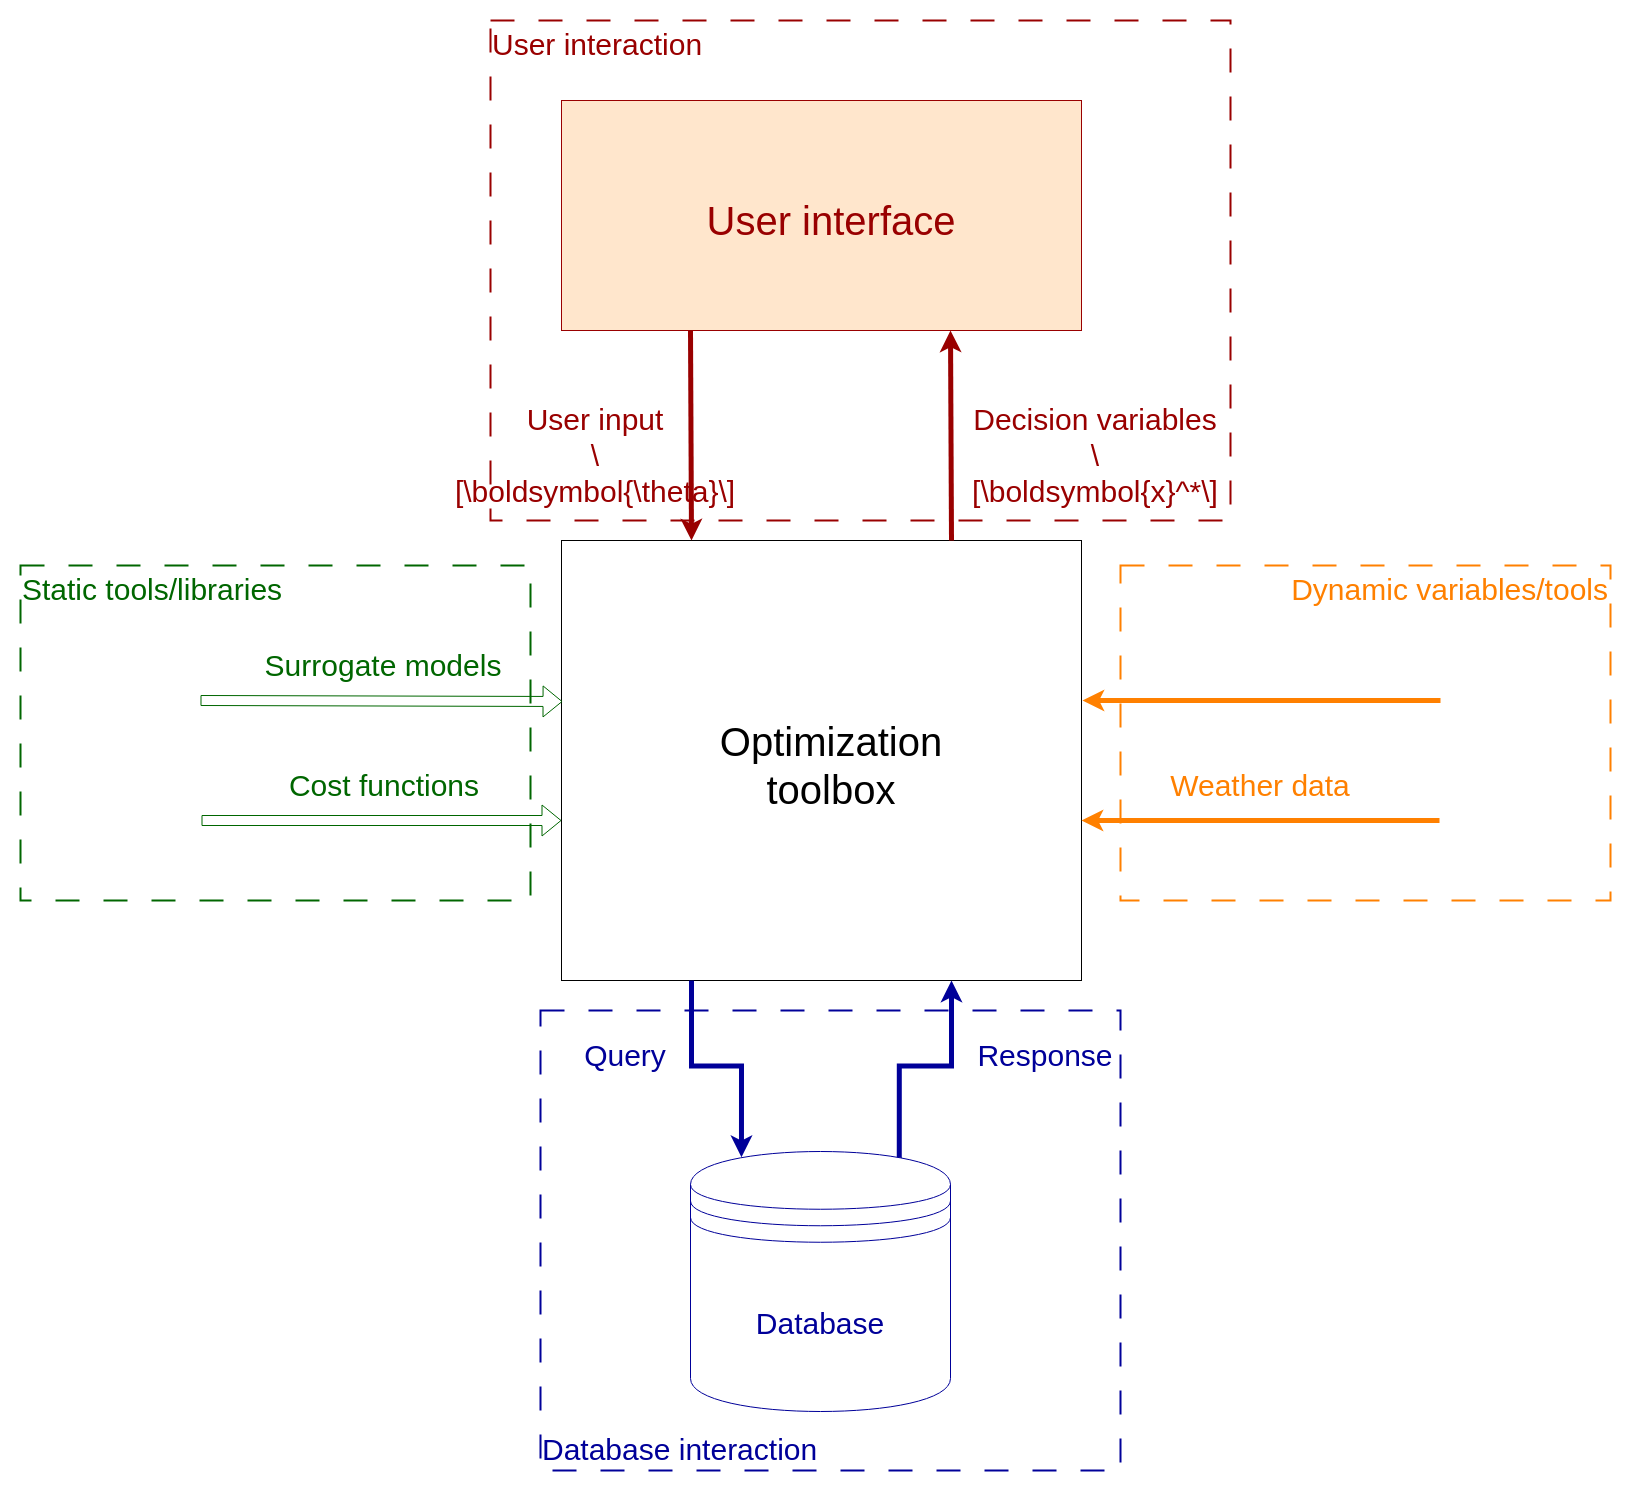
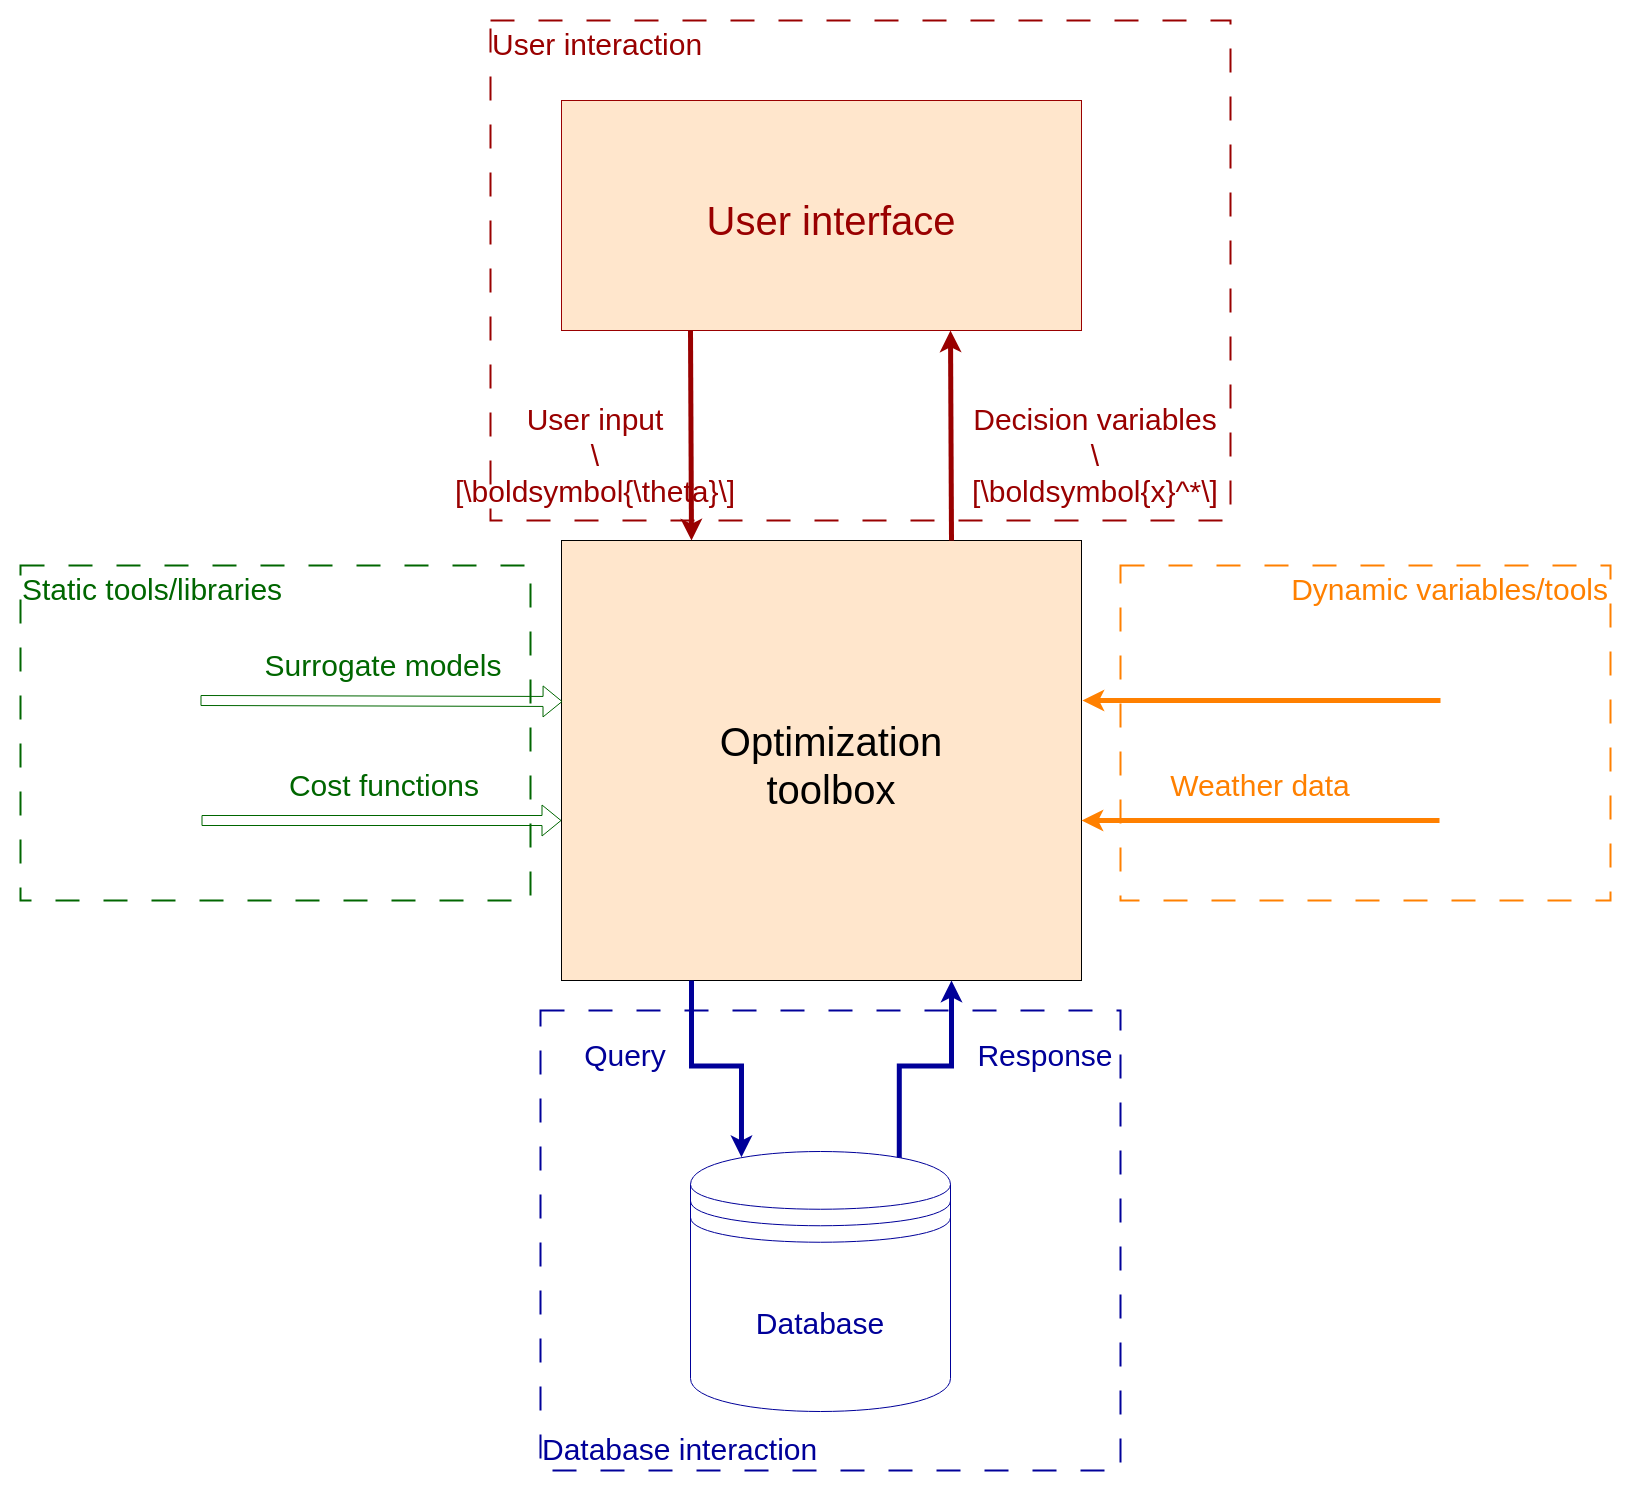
(822, 761) -> (822, 761)
